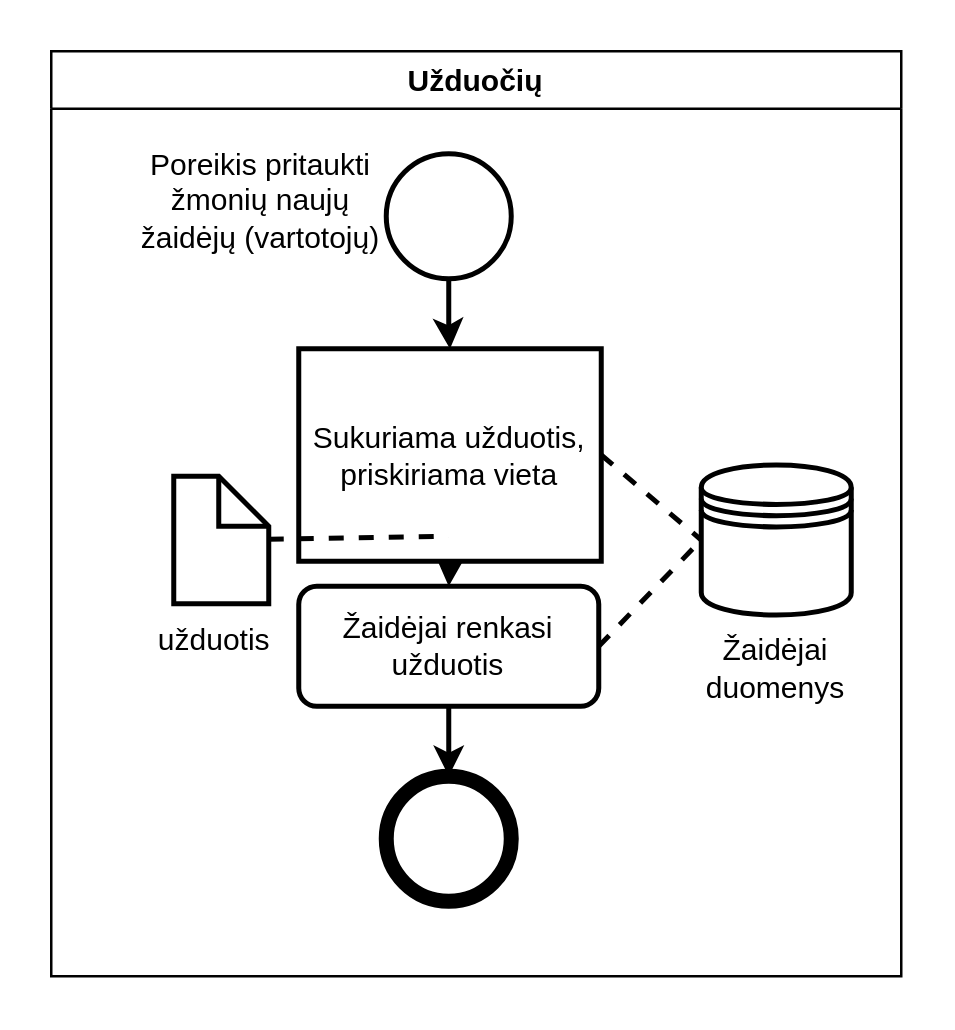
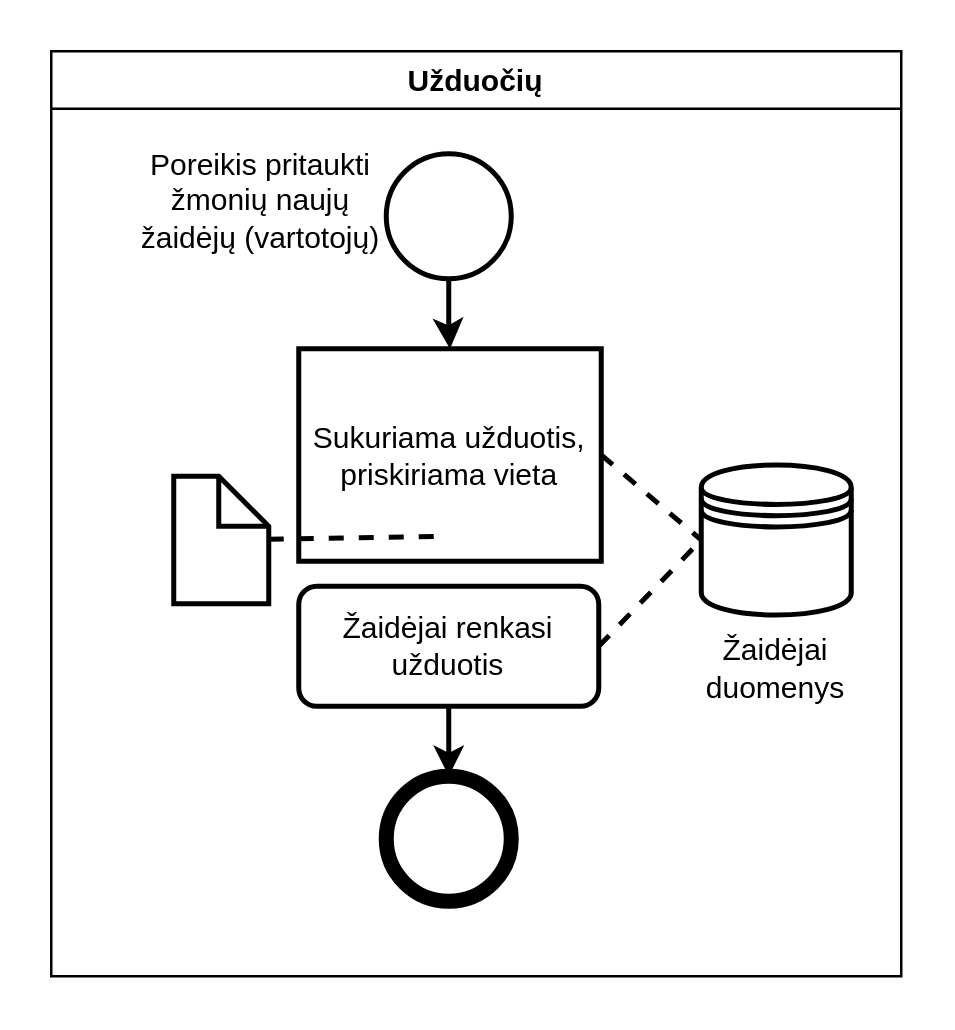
(450, 563) -> none
(215, 641) -> none
